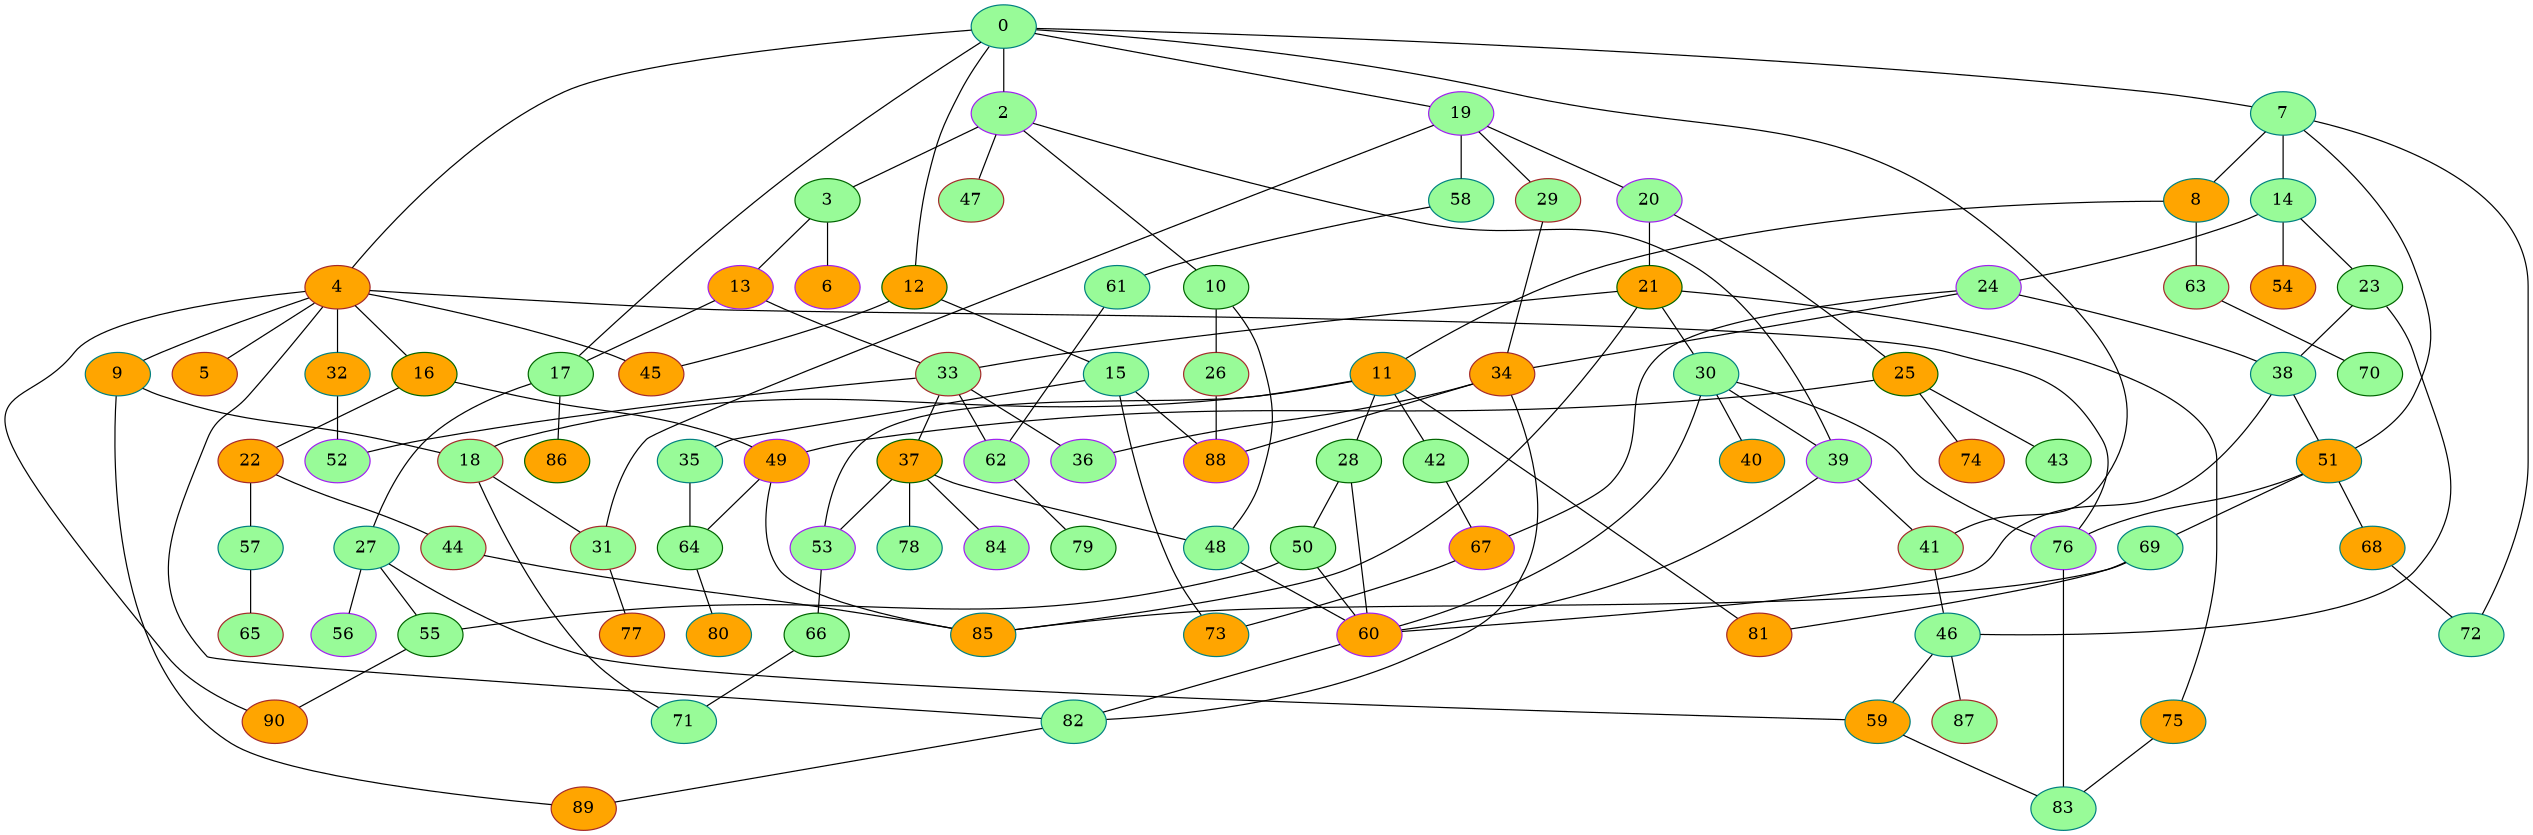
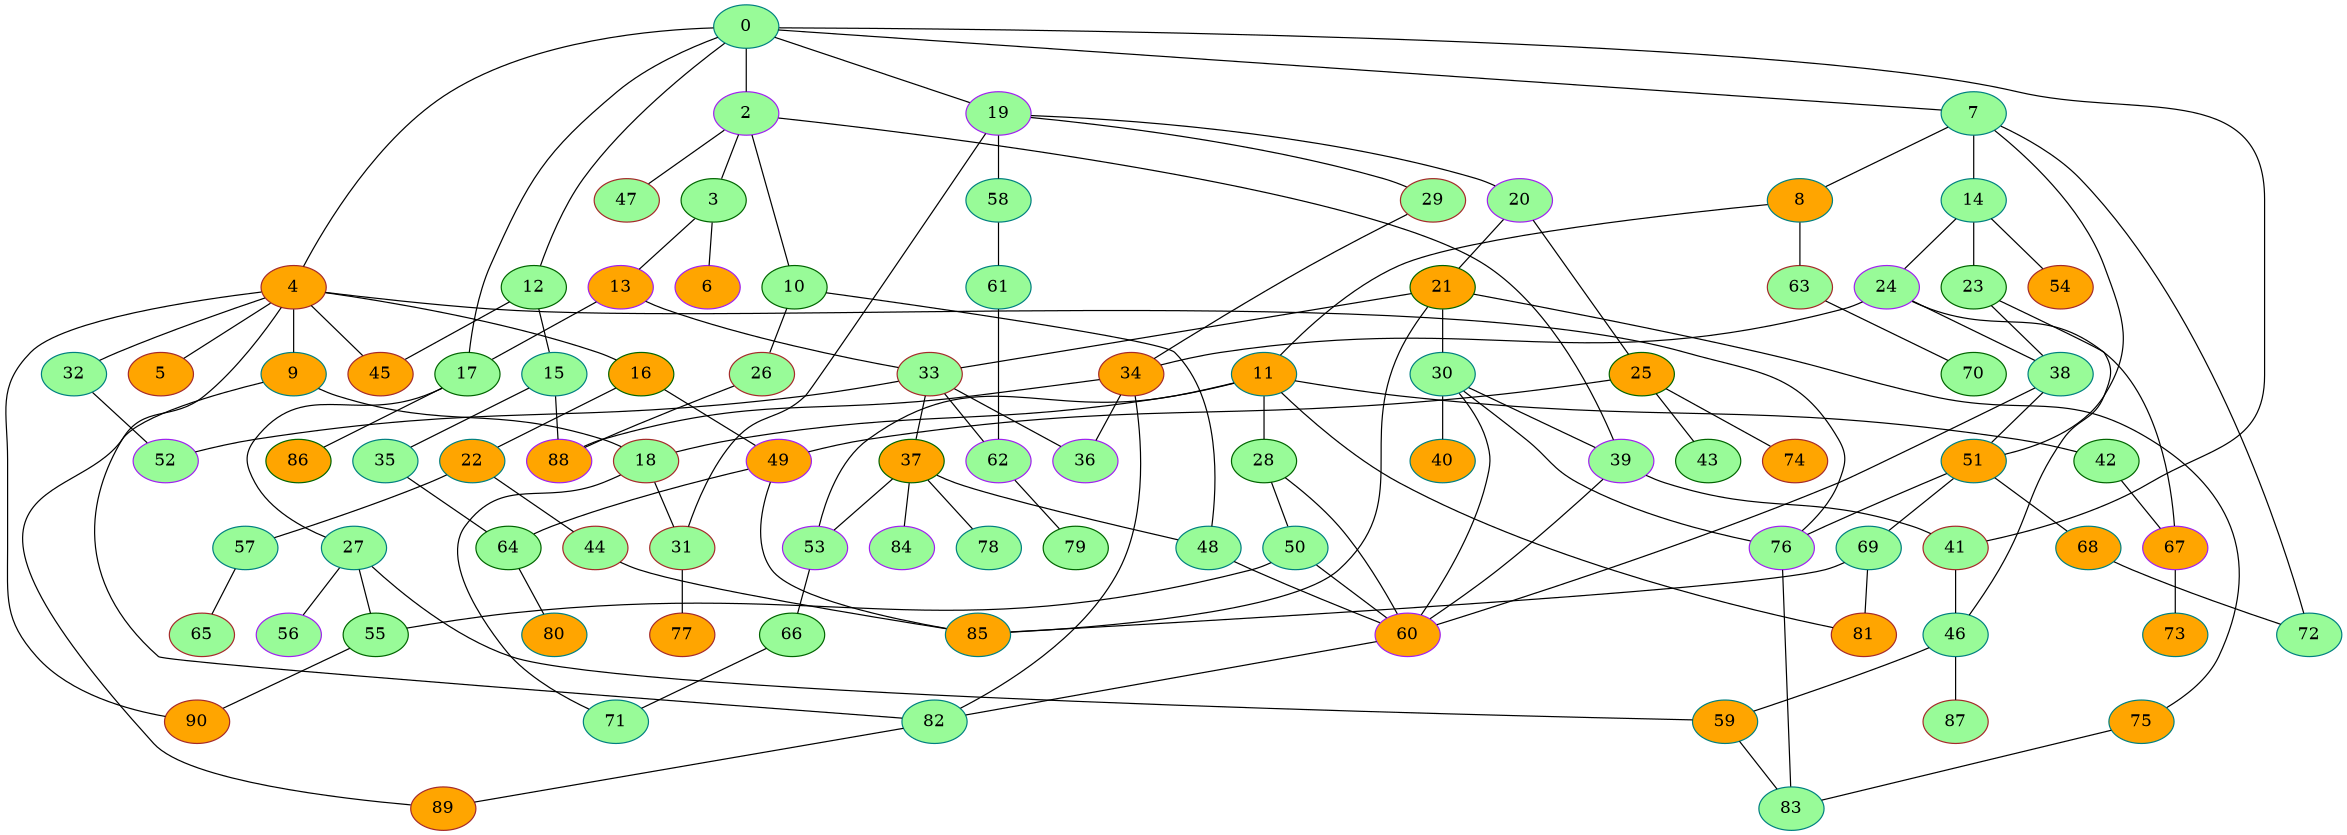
(914, 287) -> (534, 287)
(338, 374) -> (74, 374)
(251, 461) -> (472, 461)
(1149, 510) -> none
(1303, 548) -> (1295, 548)
